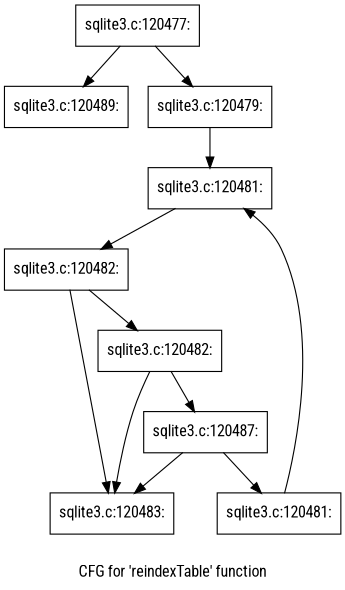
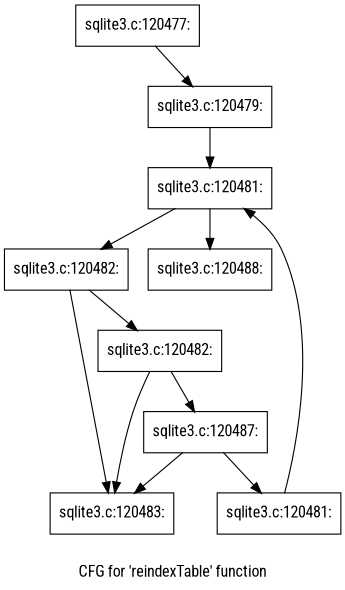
(66, 107) -> none
none -> (210, 270)
